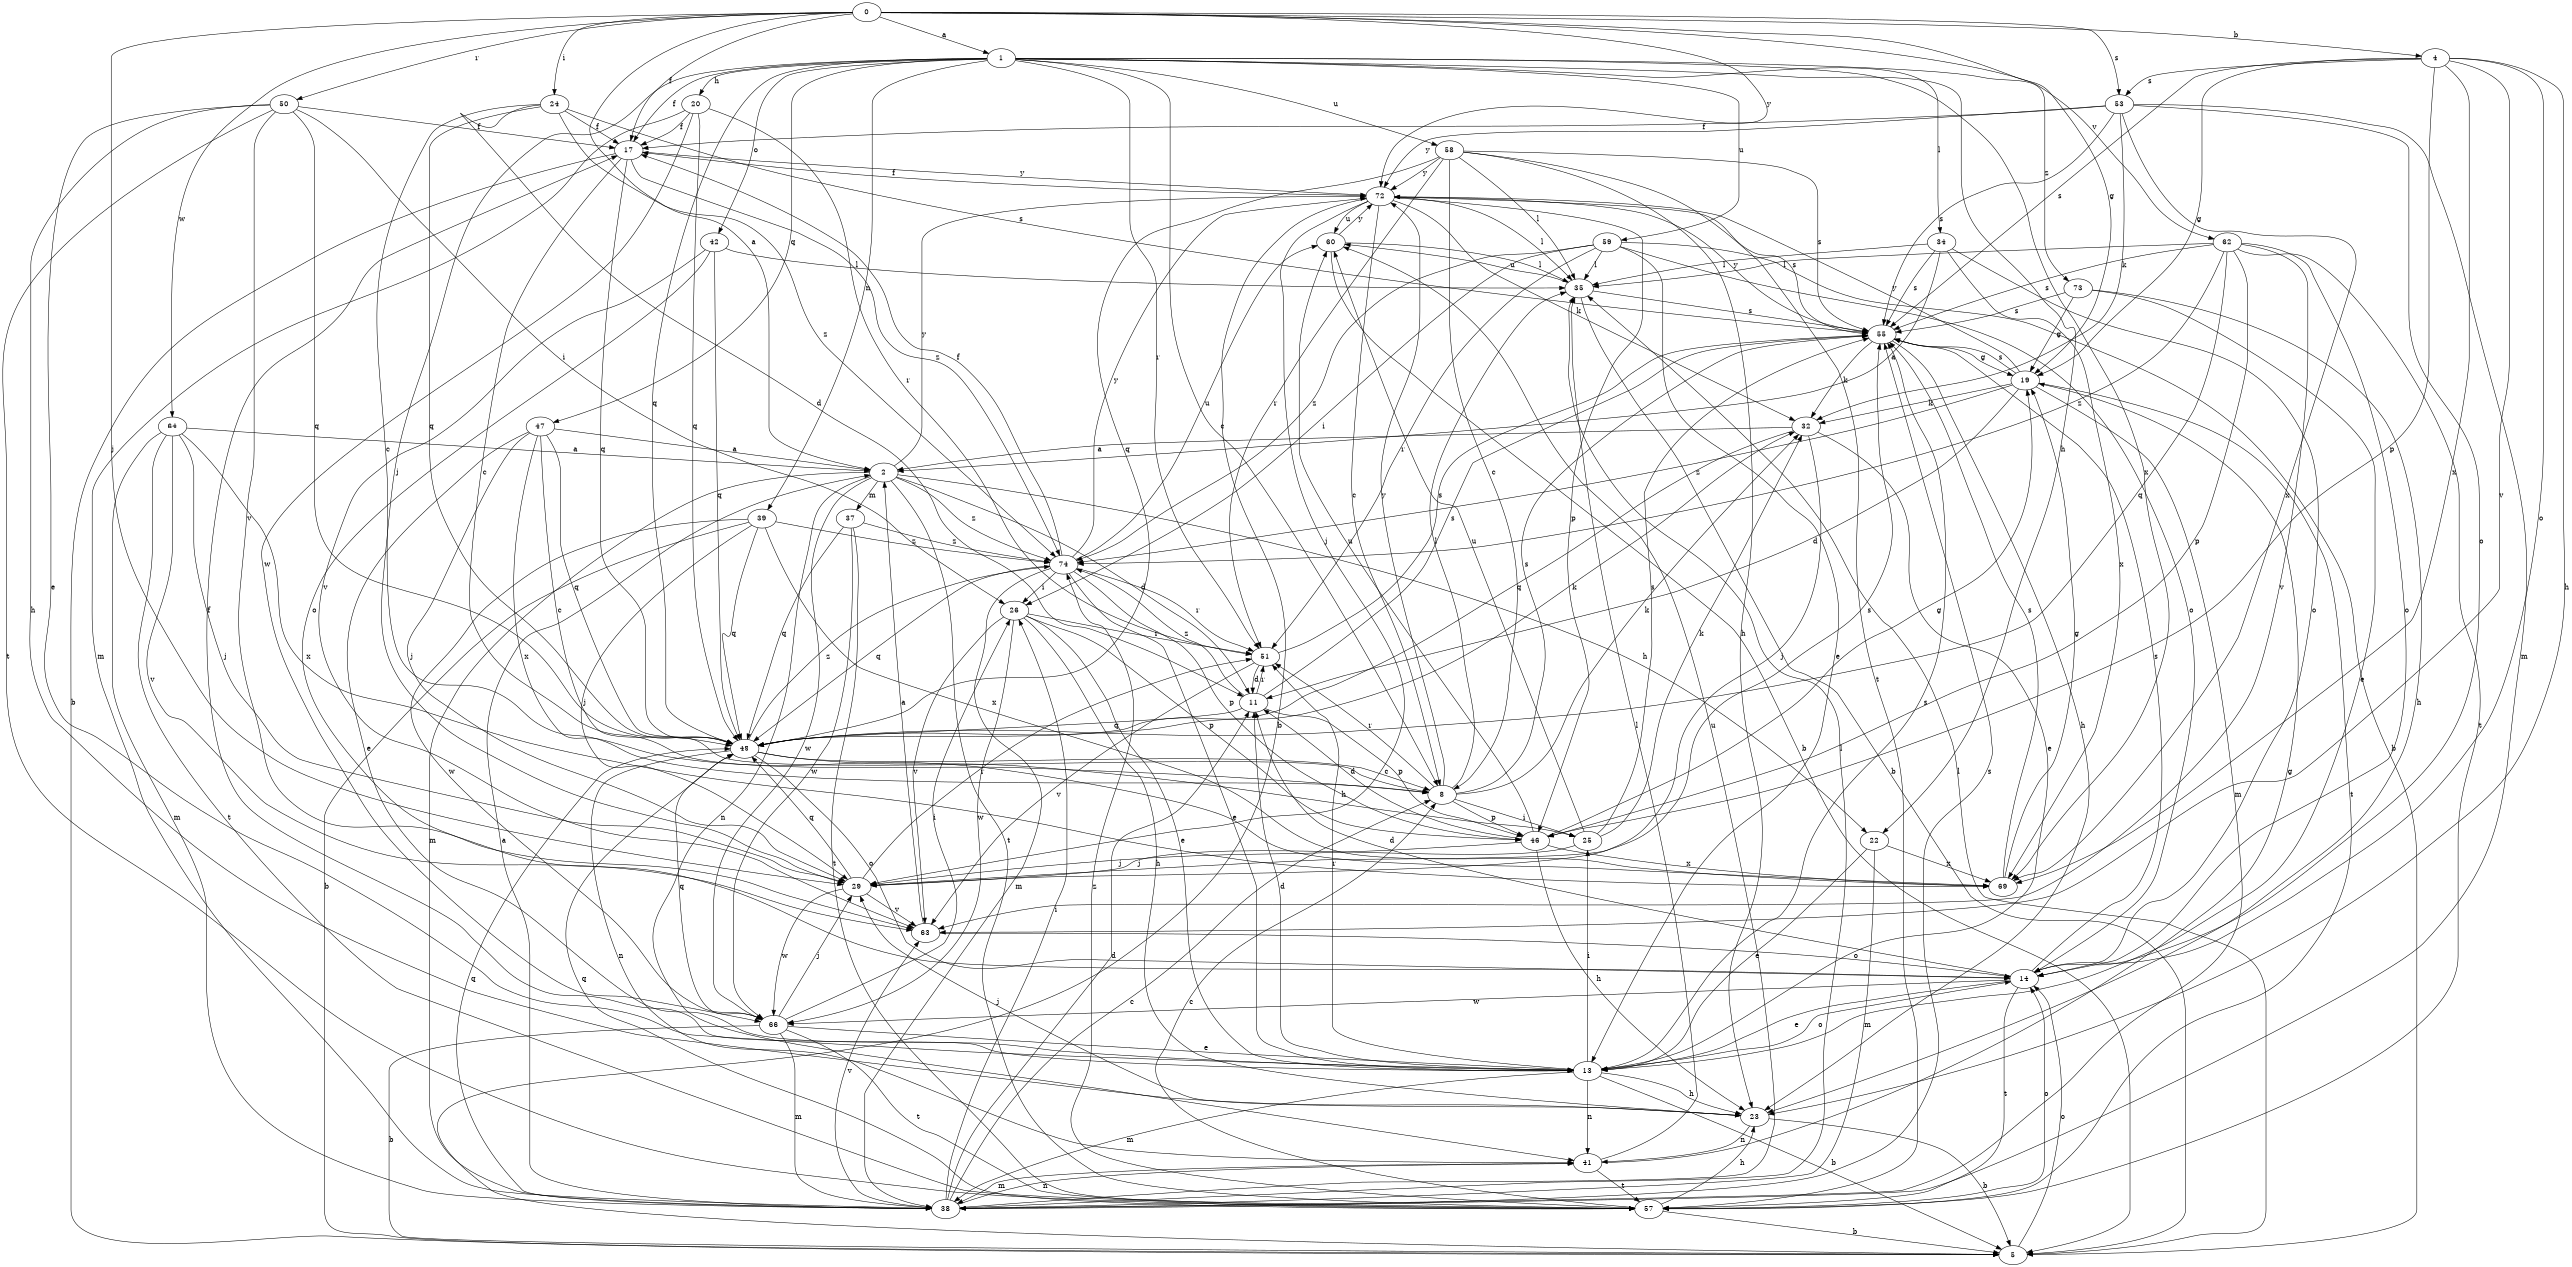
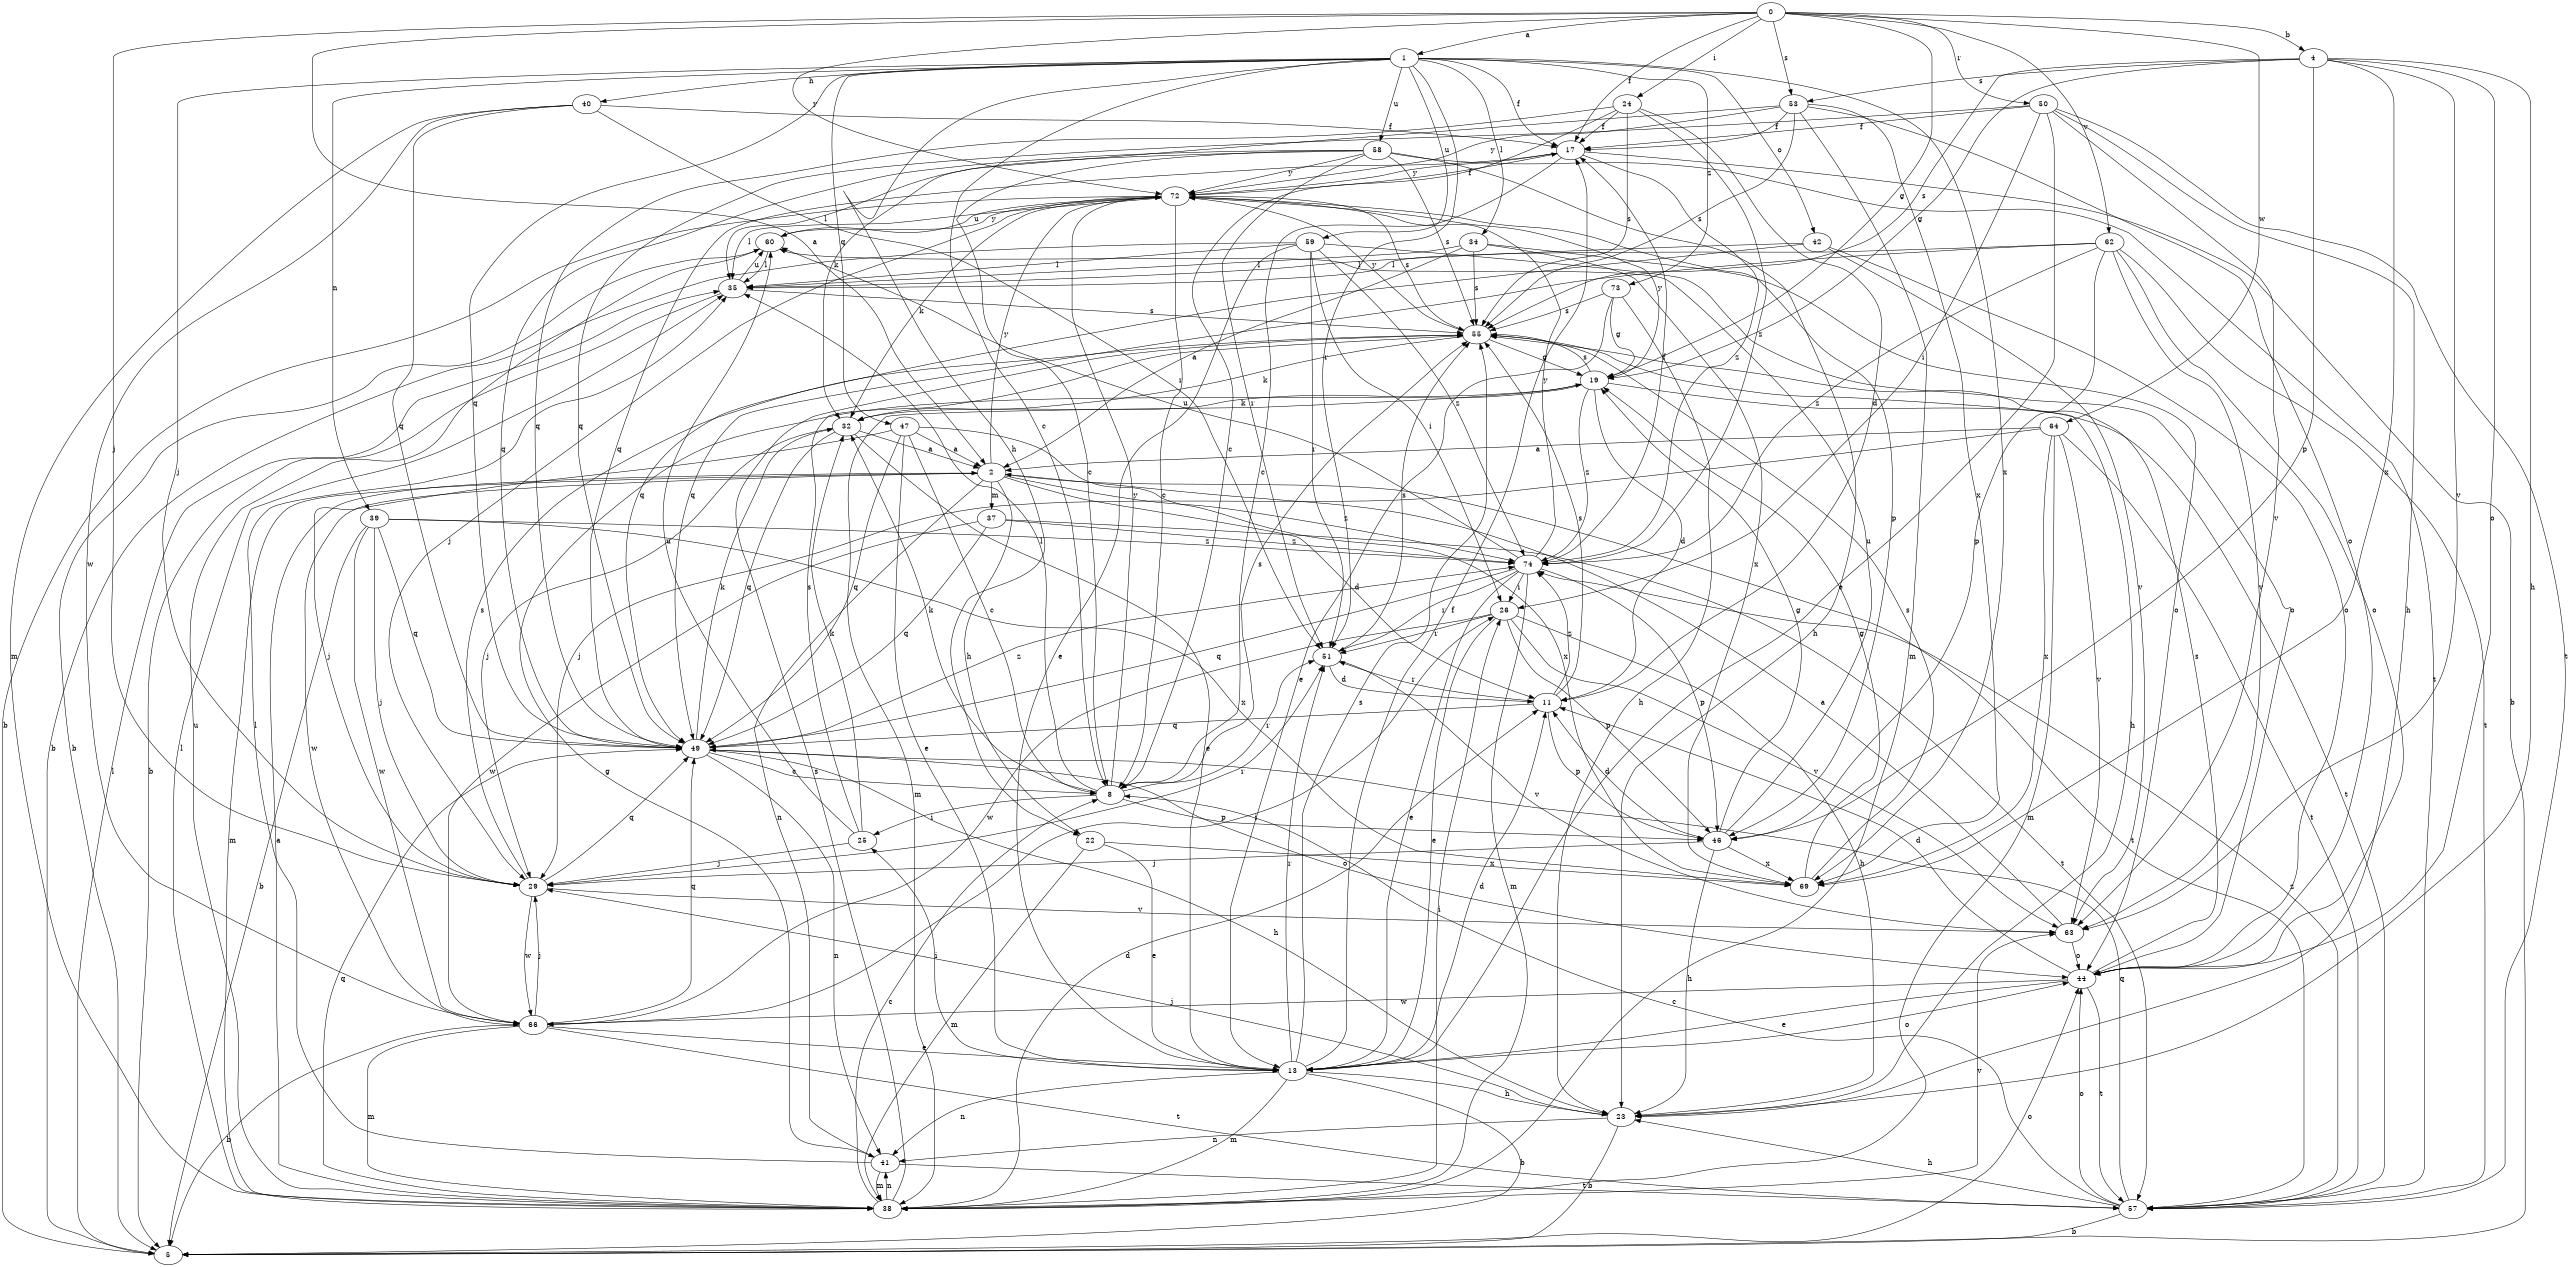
(696, 104) -> (587, 104)
(2054, 277) -> none
(1165, 780) -> (1171, 895)
(2024, 979) -> (2082, 979)
